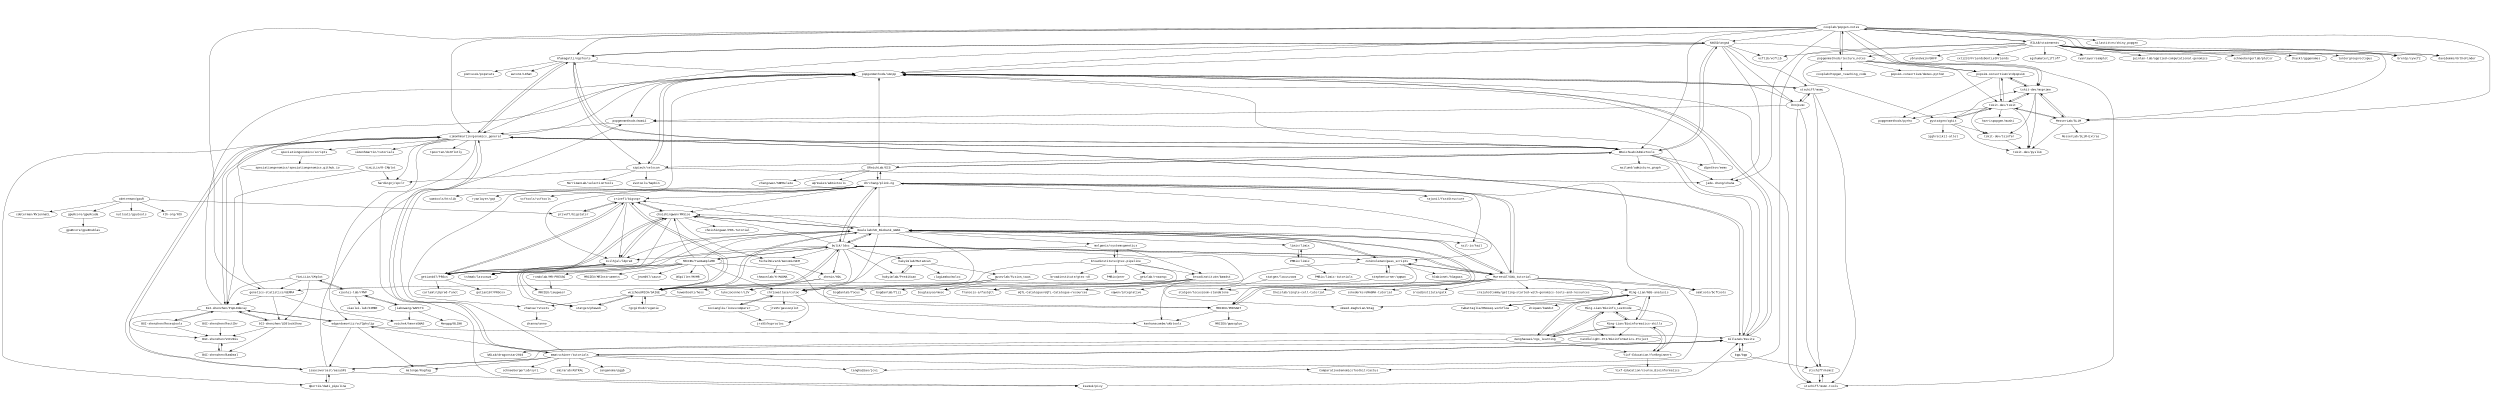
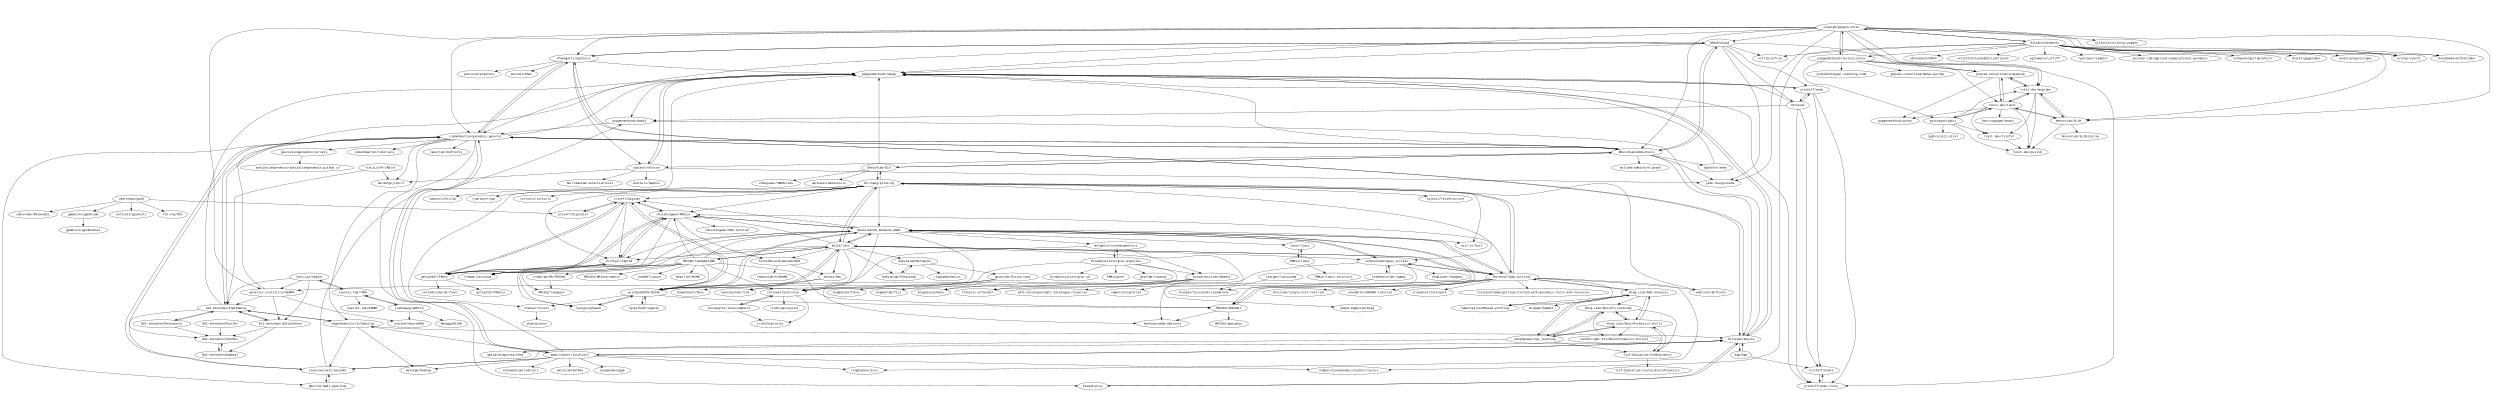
(1486, 194) -> (1489, 194)
(1505, 302) -> (1583, 284)
(714, 382) -> (1428, 384)
